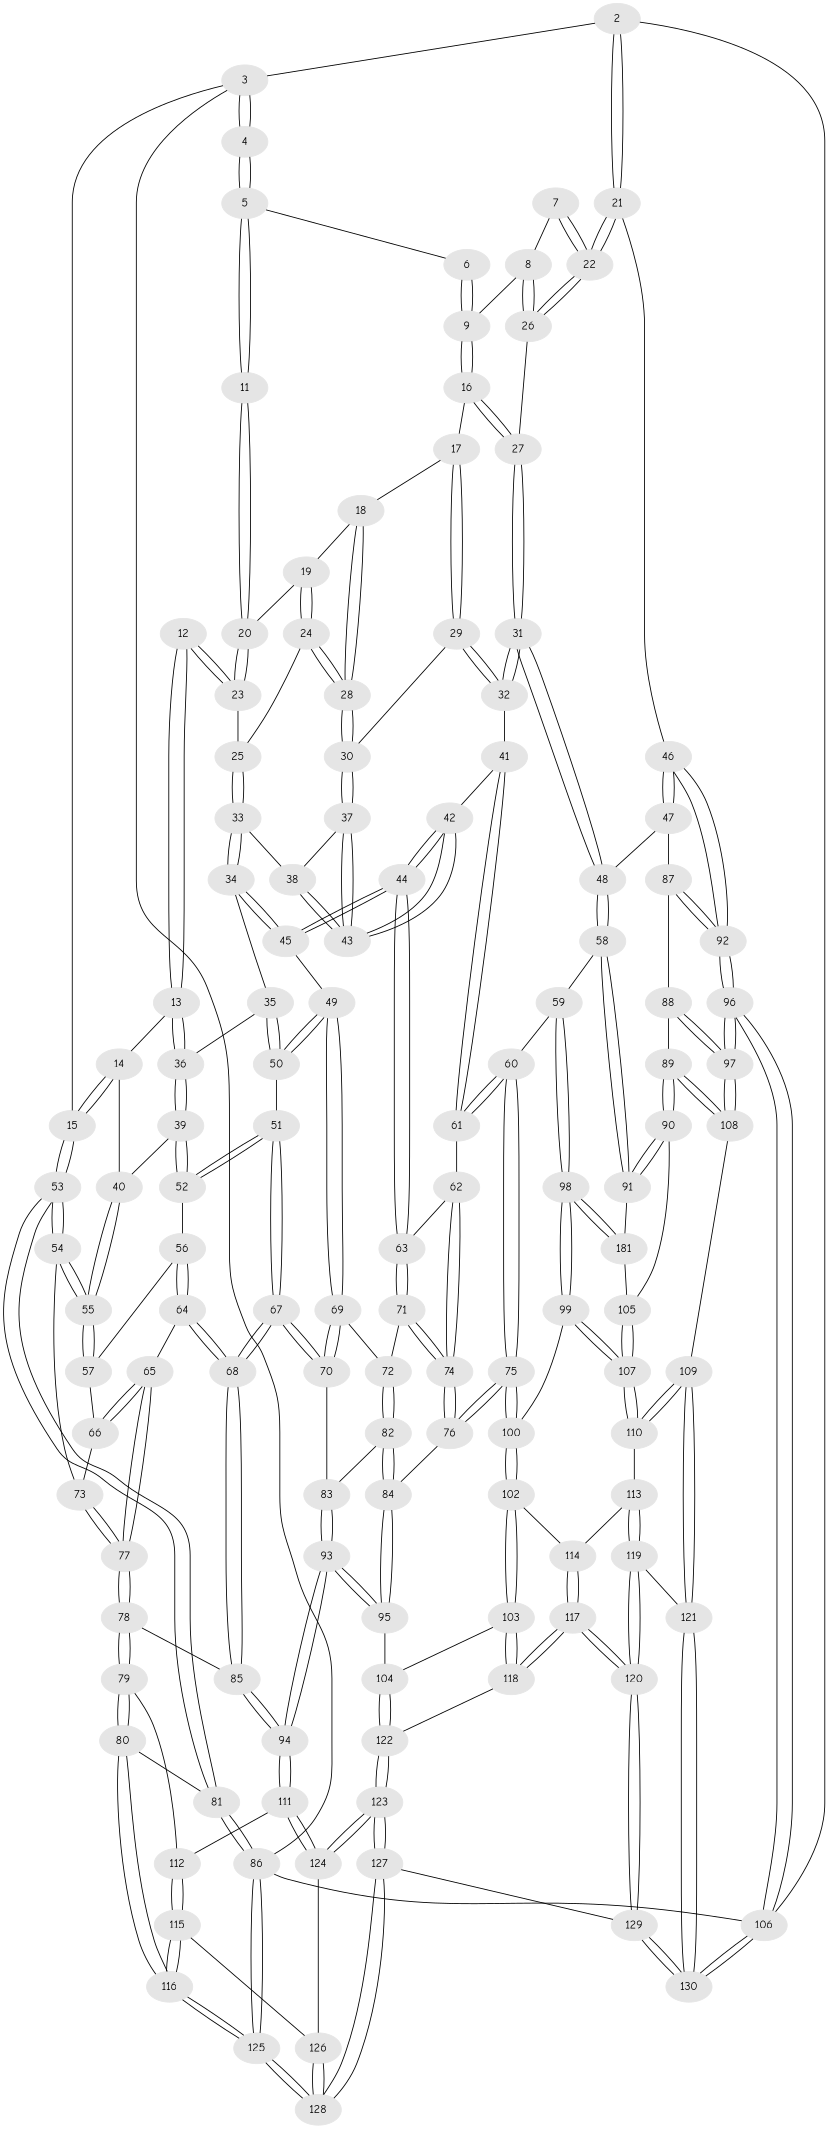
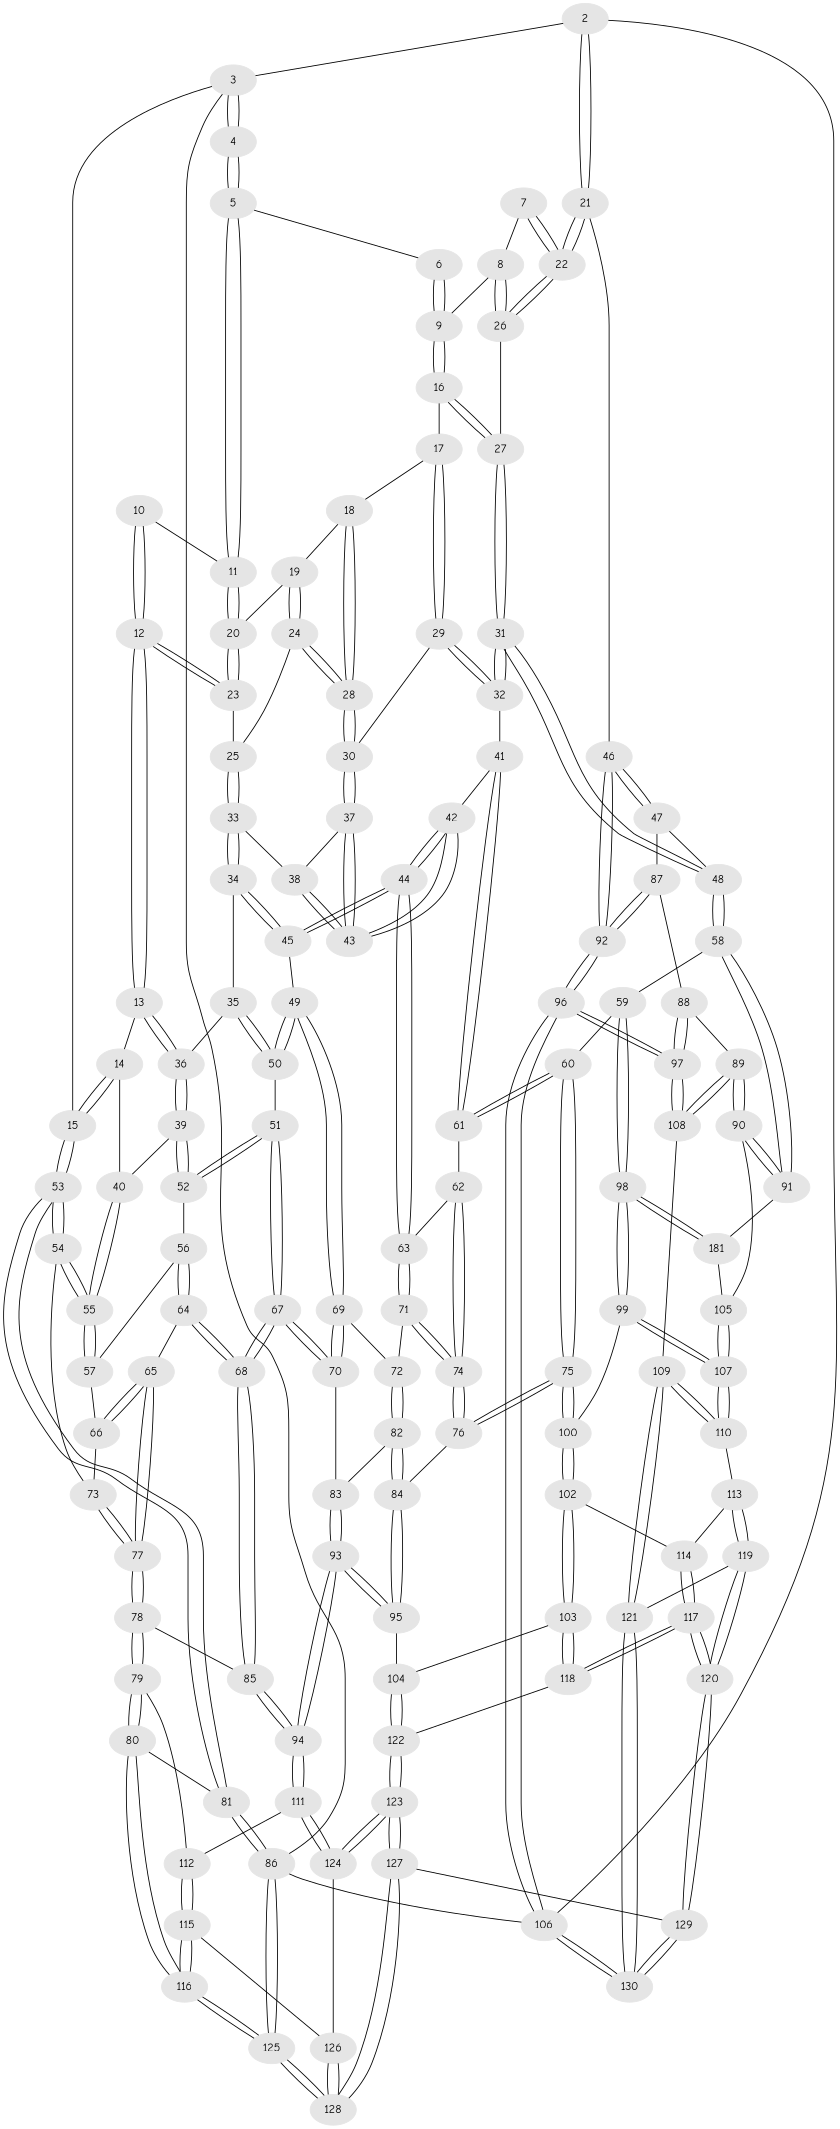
none -> (139, 511)
